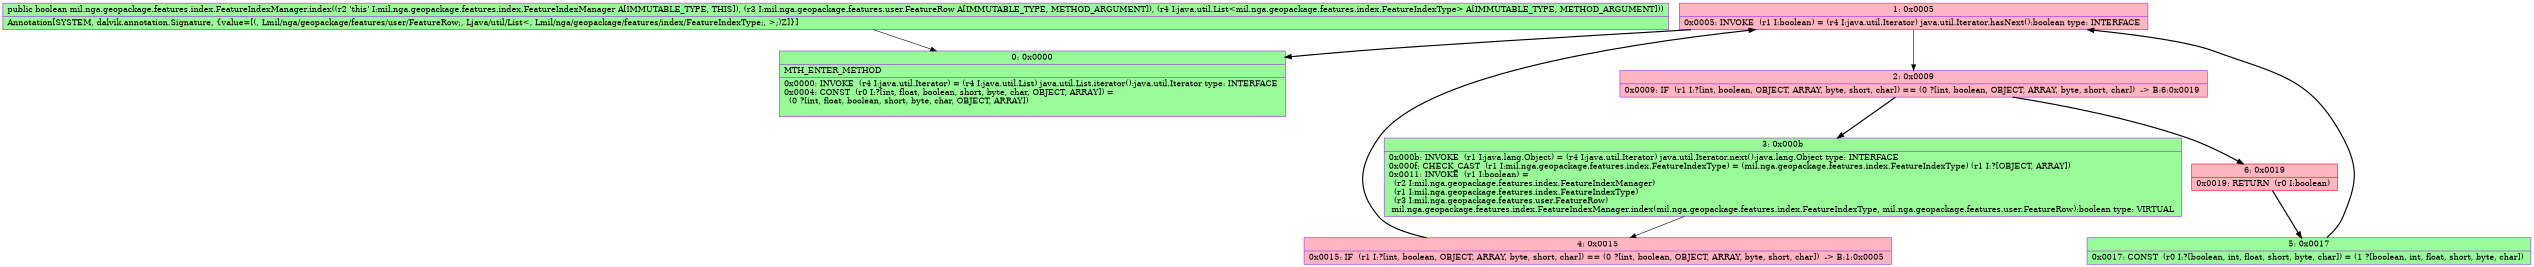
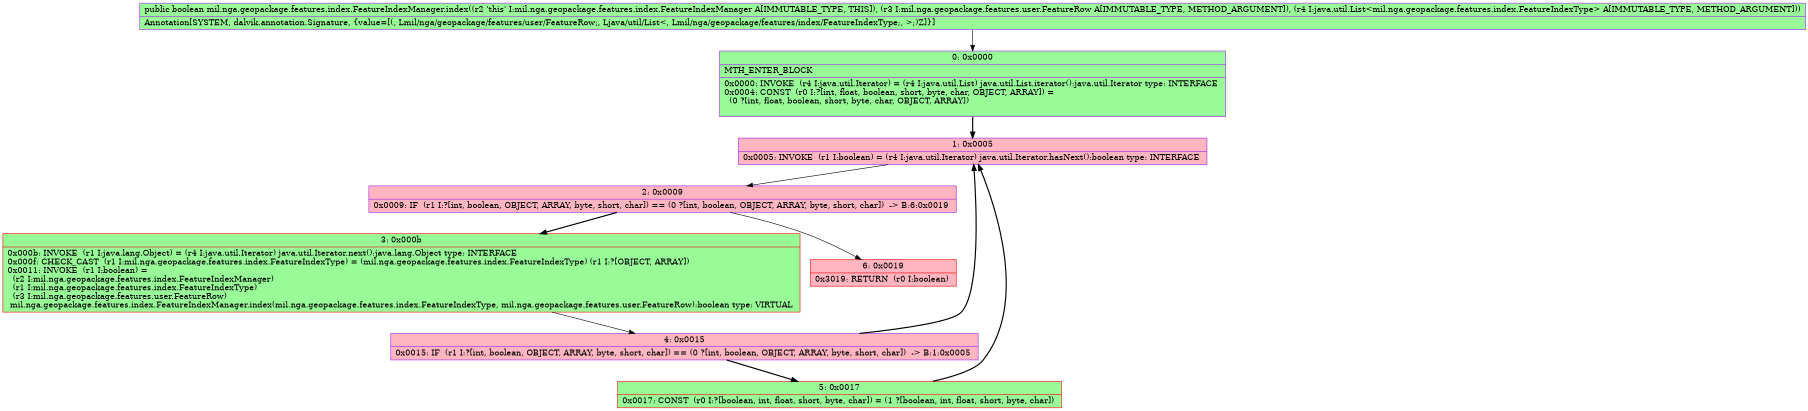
(1491, 42) -> (973, 124)
(833, 71) -> (769, 71)
(2128, 121) -> (795, 230)
(1783, 177) -> (401, 273)
(2265, 184) -> (883, 279)
(2285, 212) -> (759, 370)
(2309, 251) -> (840, 395)
